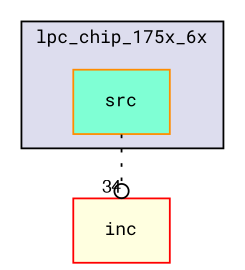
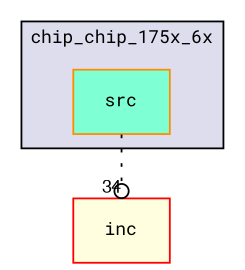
(122, 38) -> (122, 38)
